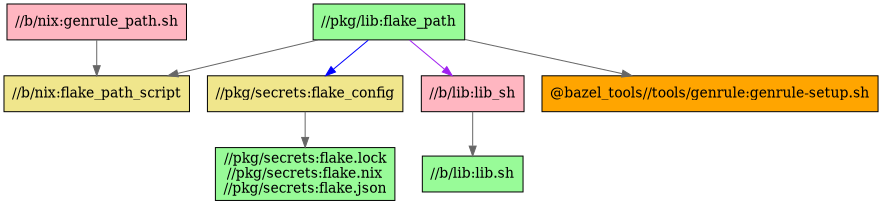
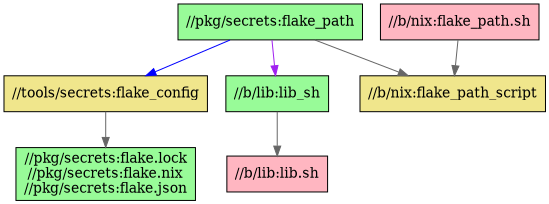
(97, 22) -> (460, 22)
(389, 22) -> (270, 22)
(305, 94) -> (106, 94)
(473, 94) -> (277, 94)
(710, 94) -> none
(473, 174) -> (277, 174)
